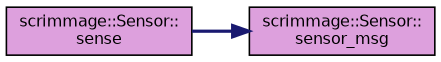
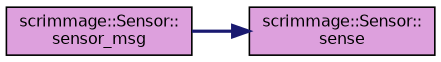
(212, 31) -> (212, 31)
